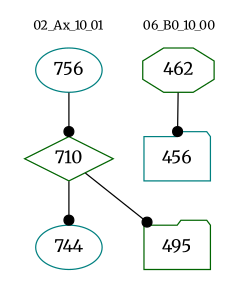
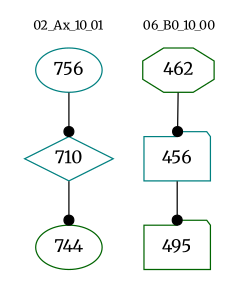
(69, 159) -> (69, 159)
(114, 196) -> (177, 198)
(69, 247) -> (69, 247)
